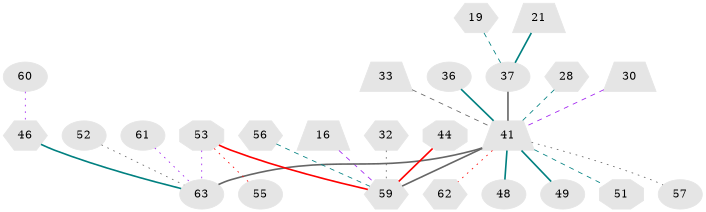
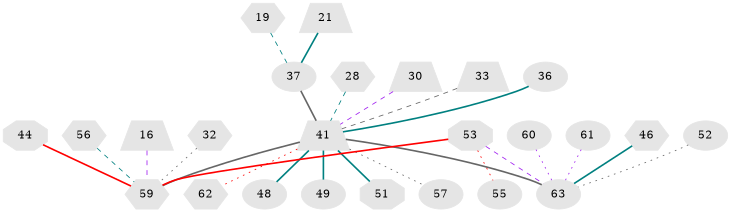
(25, 106) -> (544, 165)
(202, 165) -> (515, 165)
(569, 167) -> (354, 166)
